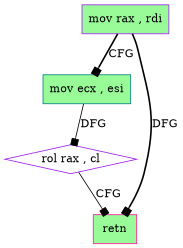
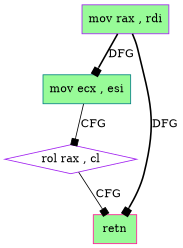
(121, 54) -> (121, 54)
(94, 124) -> (94, 124)
